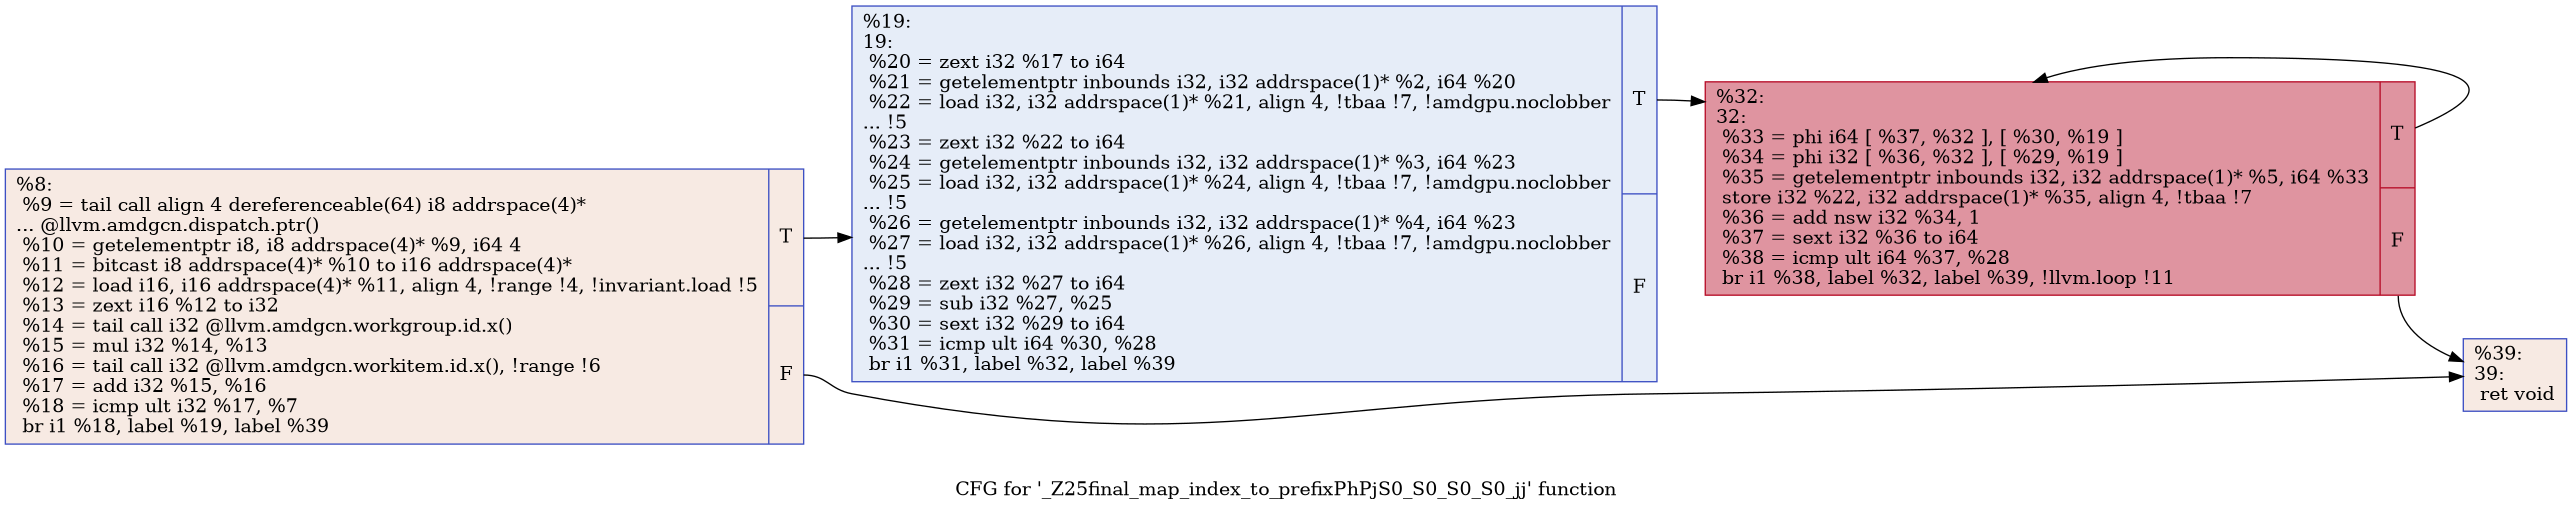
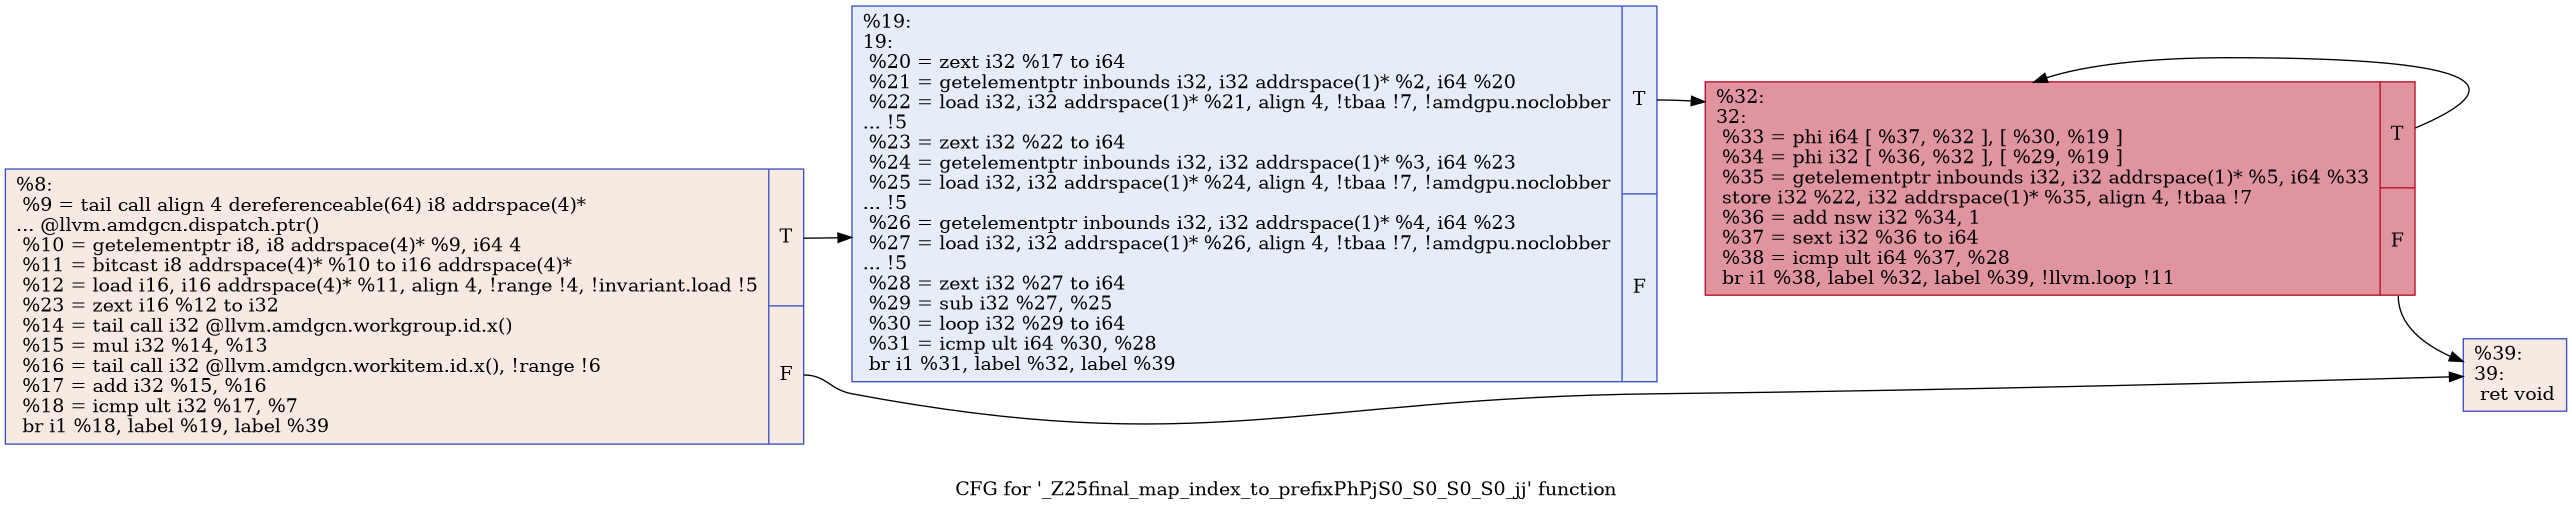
(148, 306) -> (148, 306)
(994, 324) -> (994, 324)
